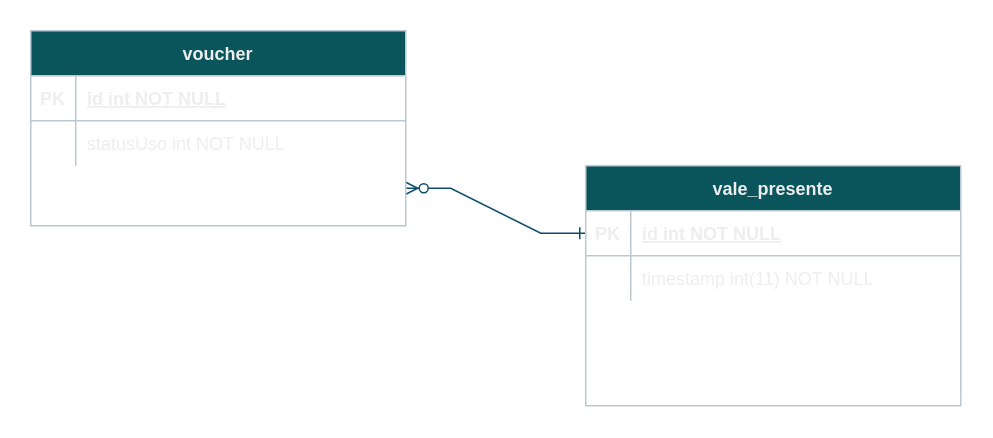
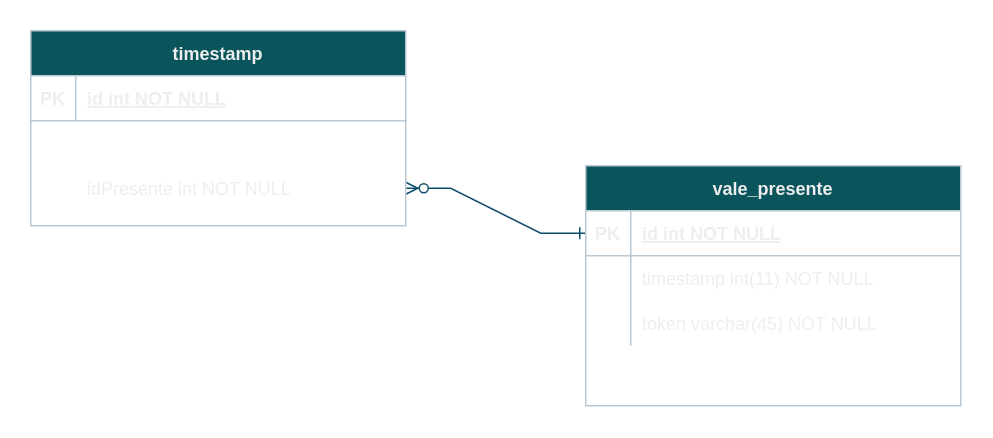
(218, 54) -> (218, 54)
(241, 143) -> none
none -> (241, 188)
none -> (796, 323)
